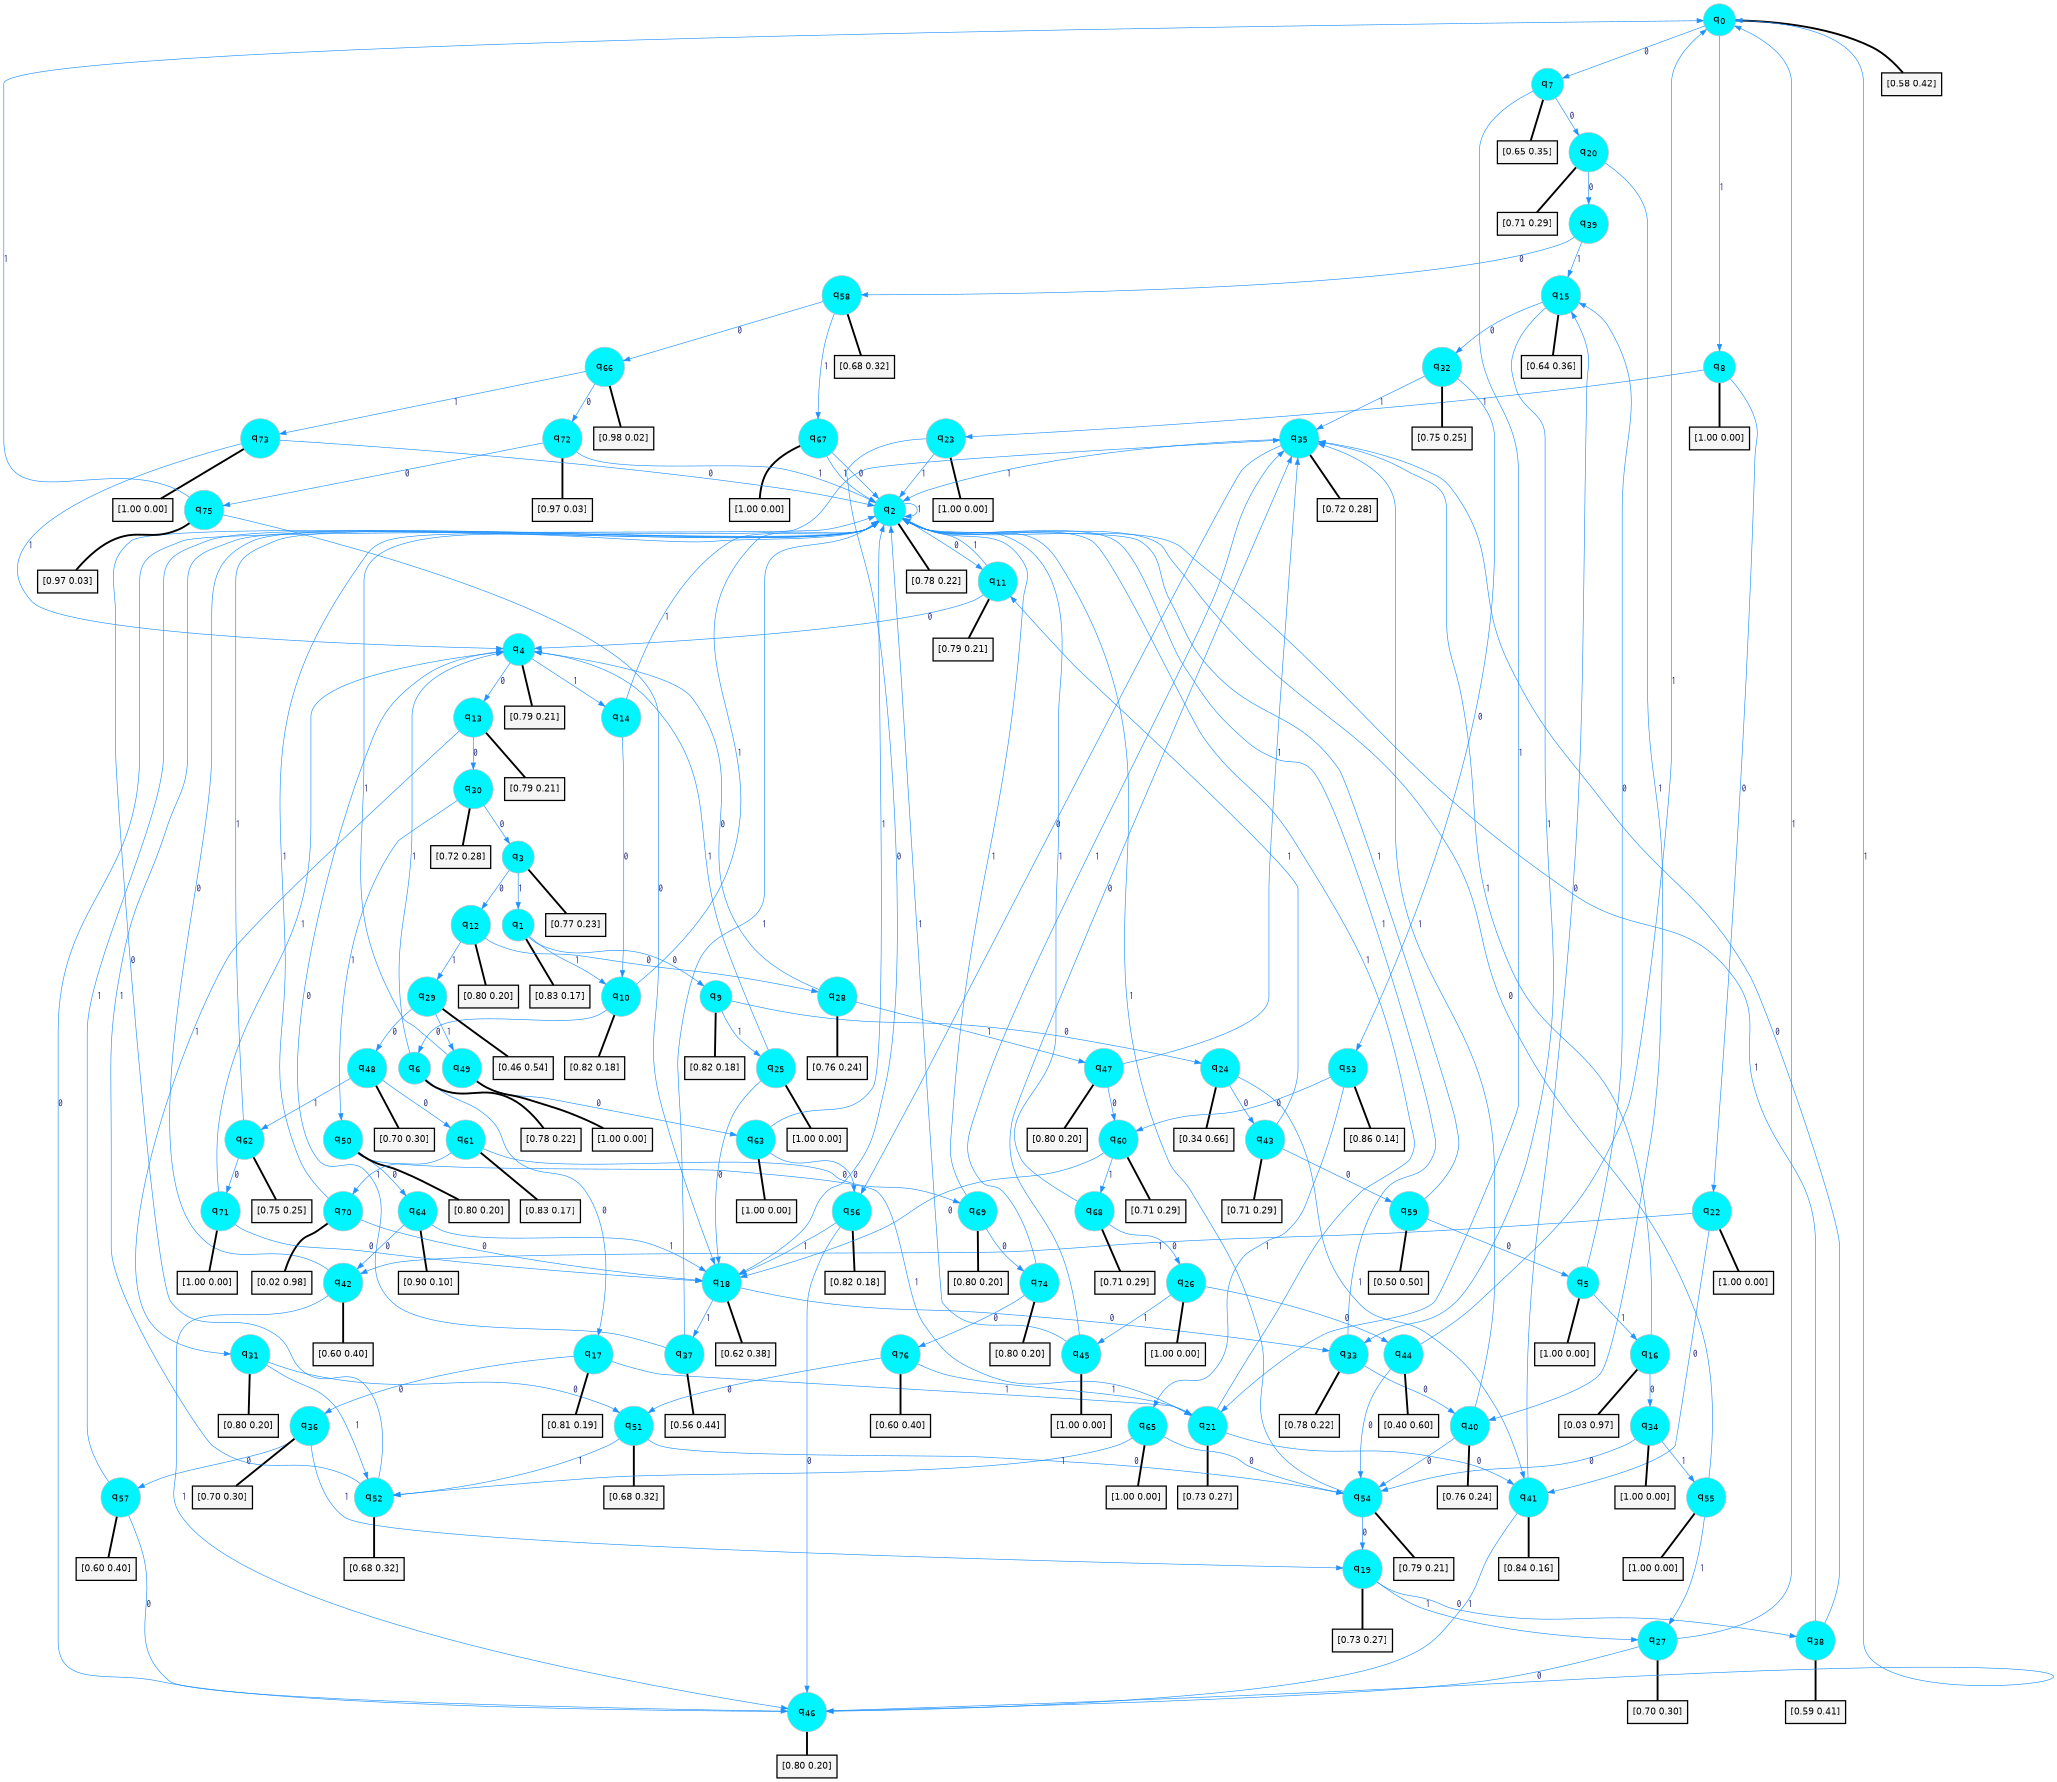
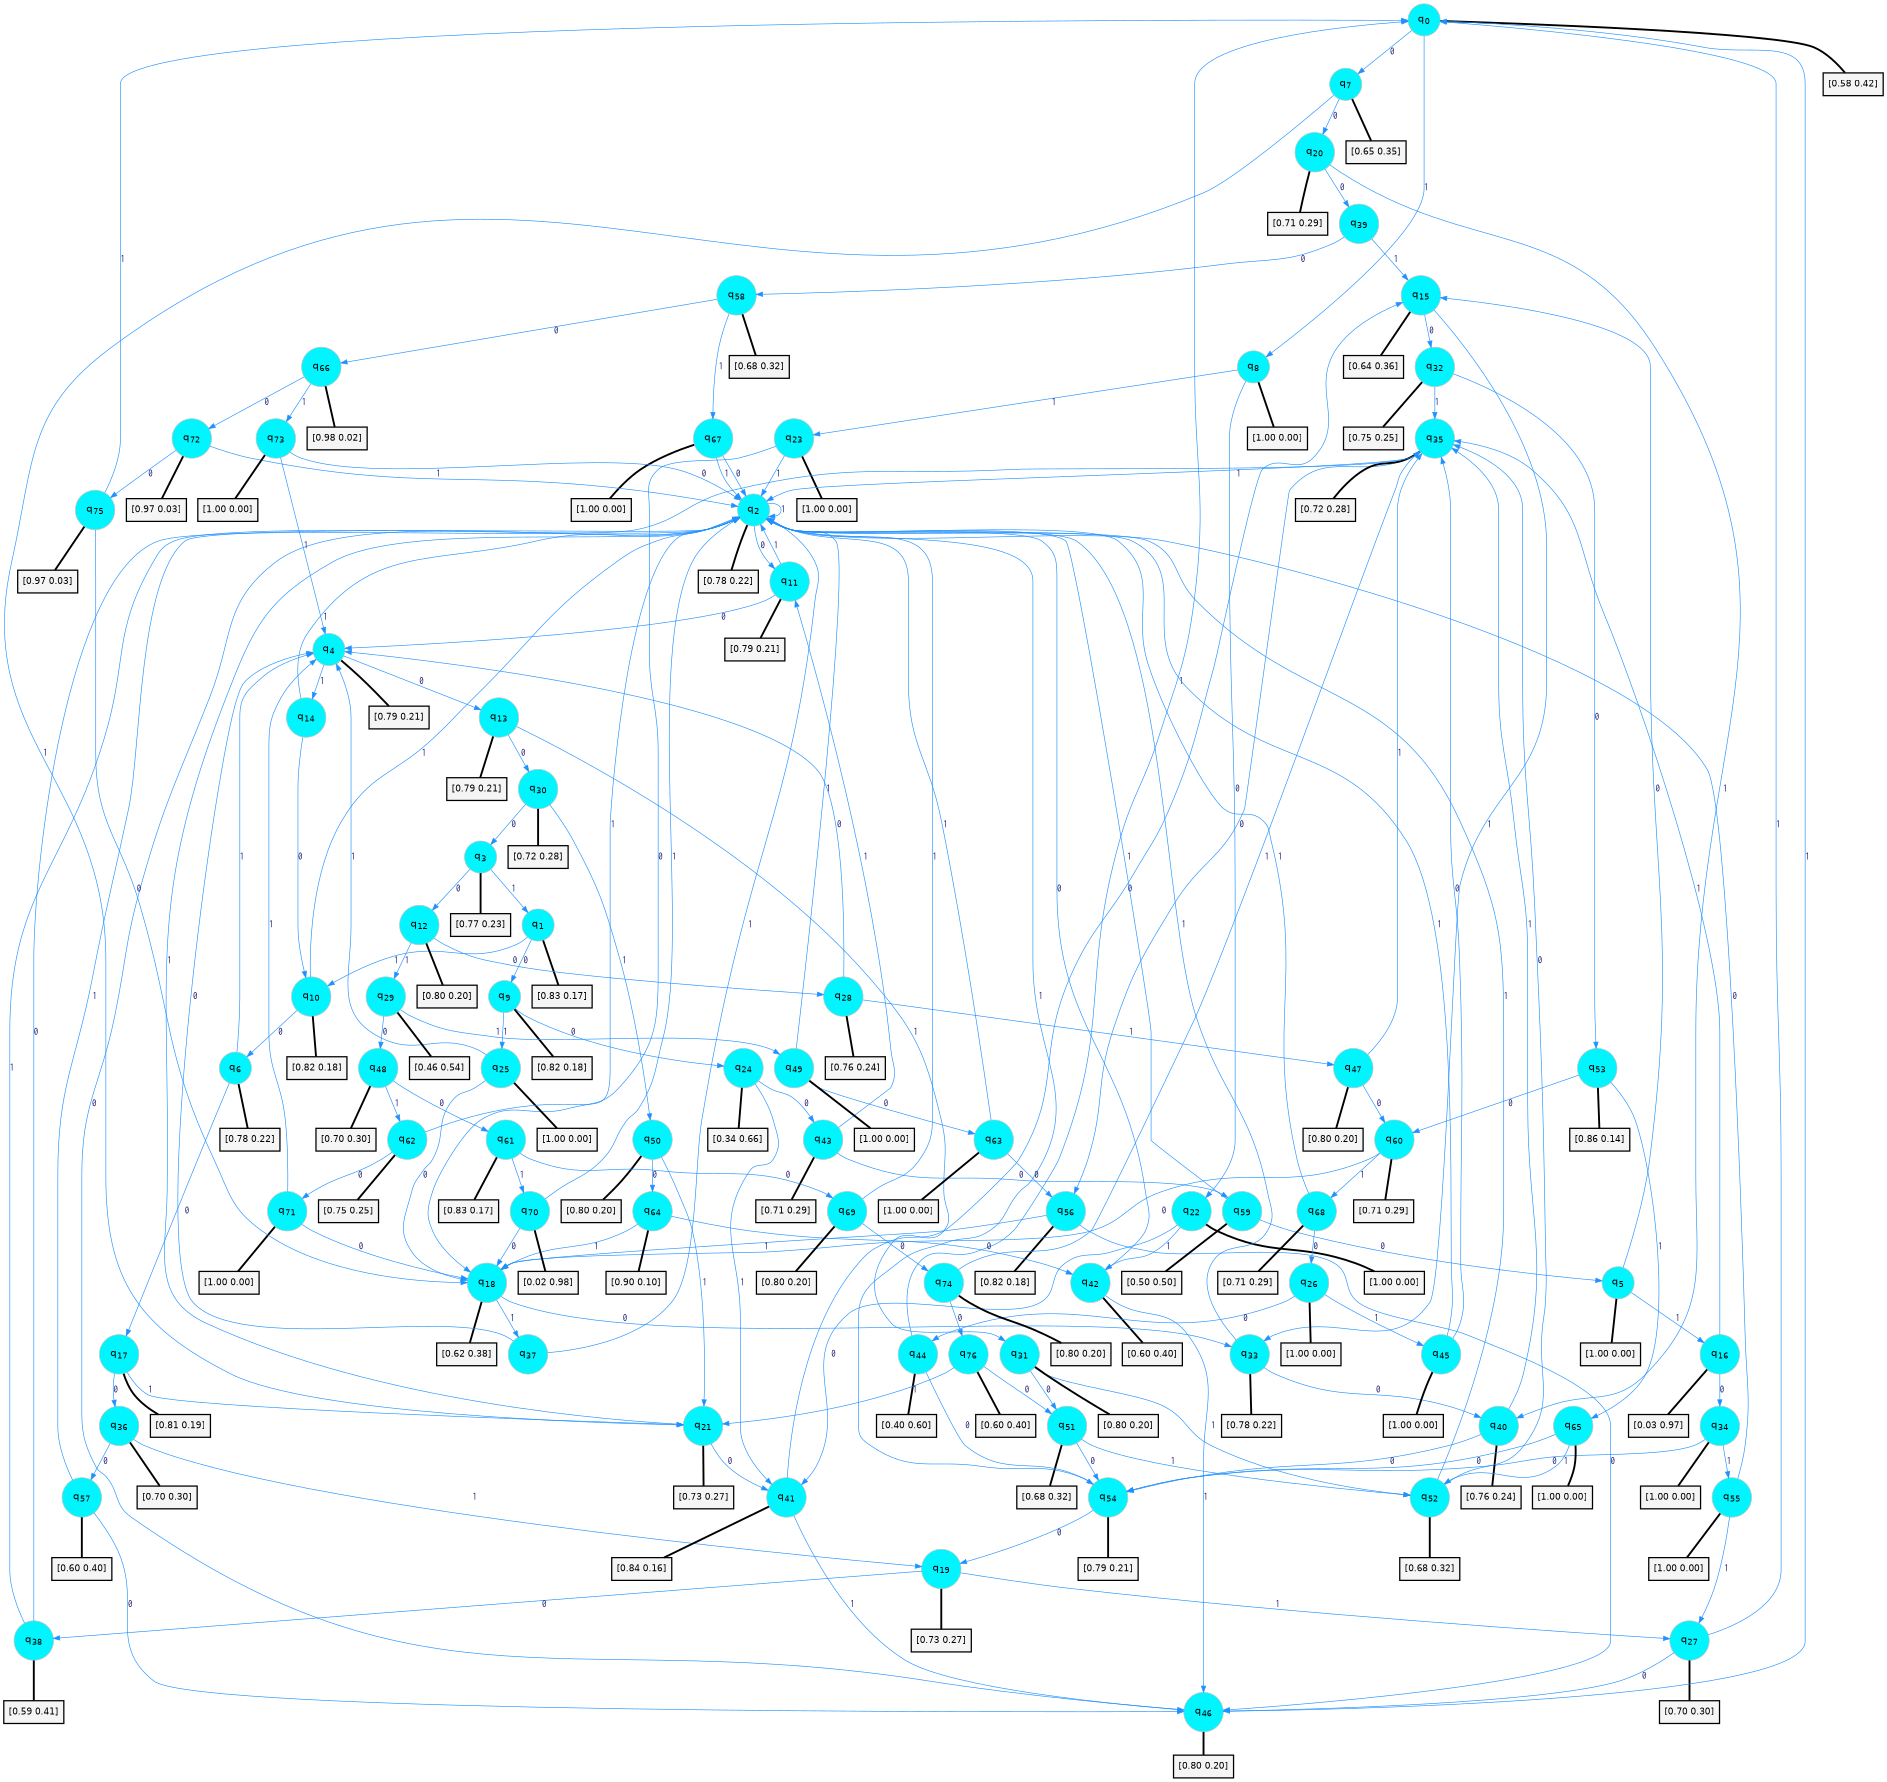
(695, 1426) -> none
